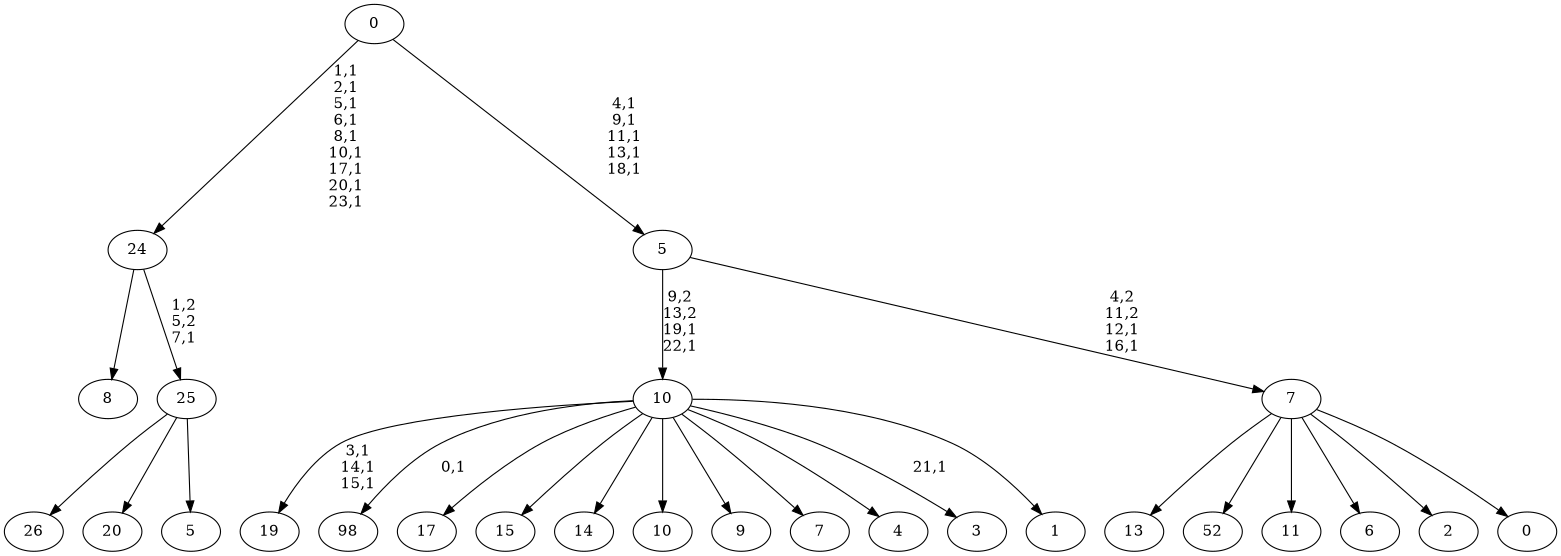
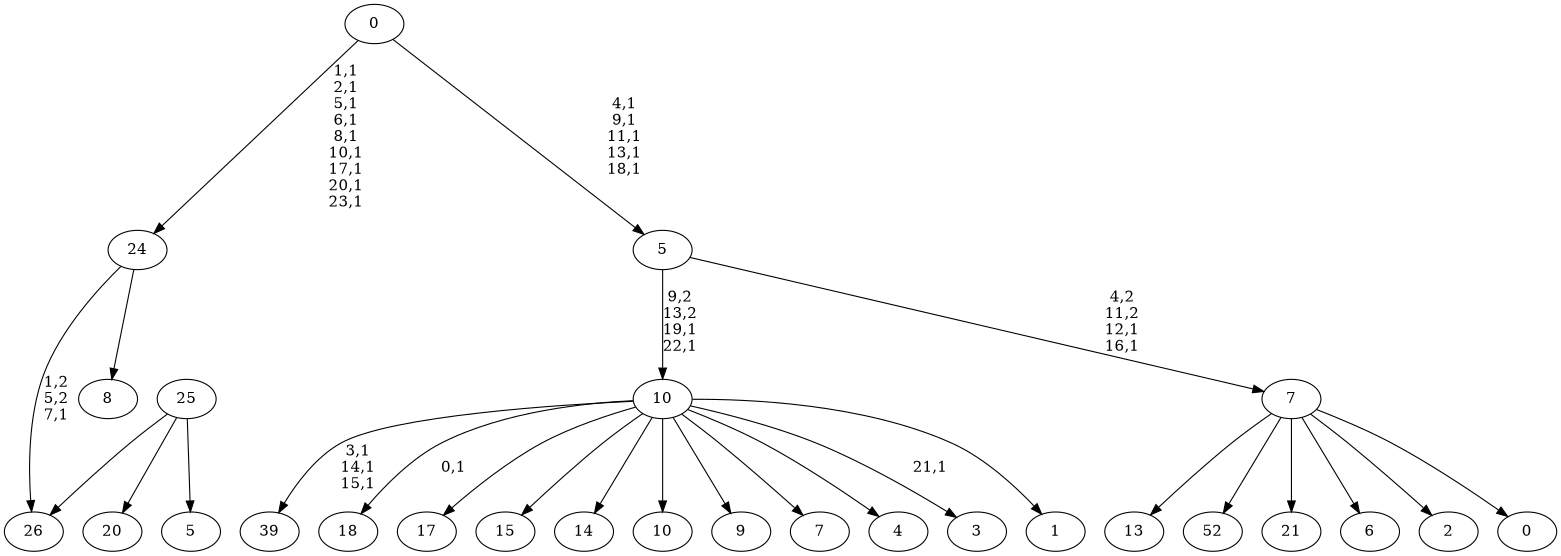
(160, 319) -> (45, 372)
(270, 532) -> (270, 532)
(348, 532) -> (348, 532)
(1291, 532) -> (1291, 532)
